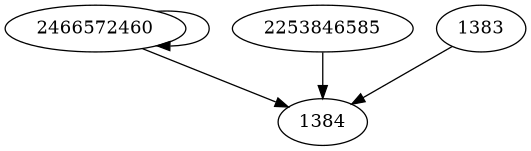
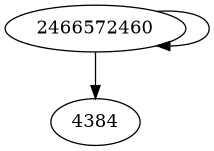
(323, 29) -> none
(481, 29) -> none
(323, 122) -> (96, 122)
